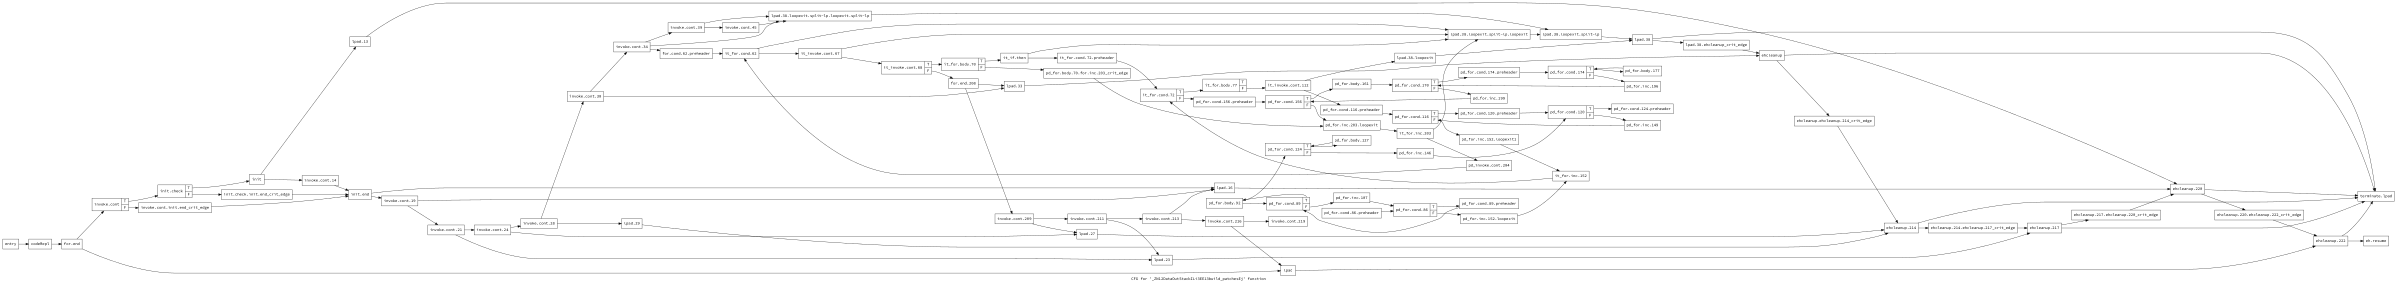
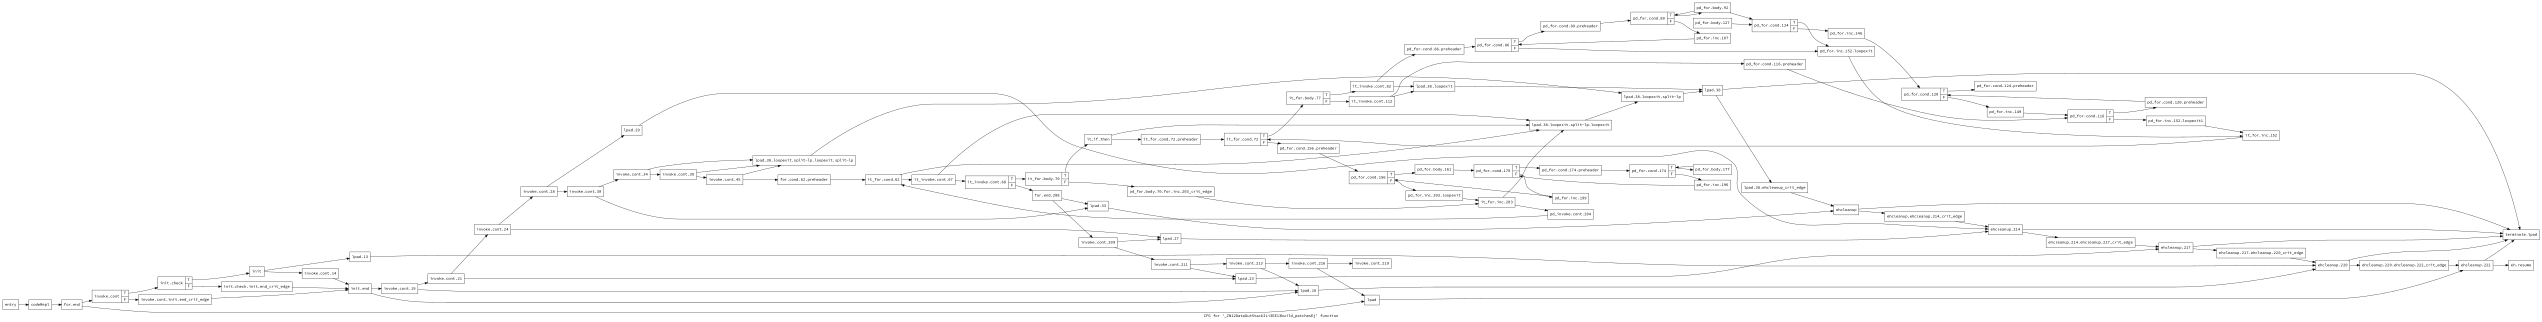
(654, 50) -> (759, 180)
none -> (1372, 86)
(1203, 118) -> (1336, 209)
(1322, 147) -> (1811, 34)
